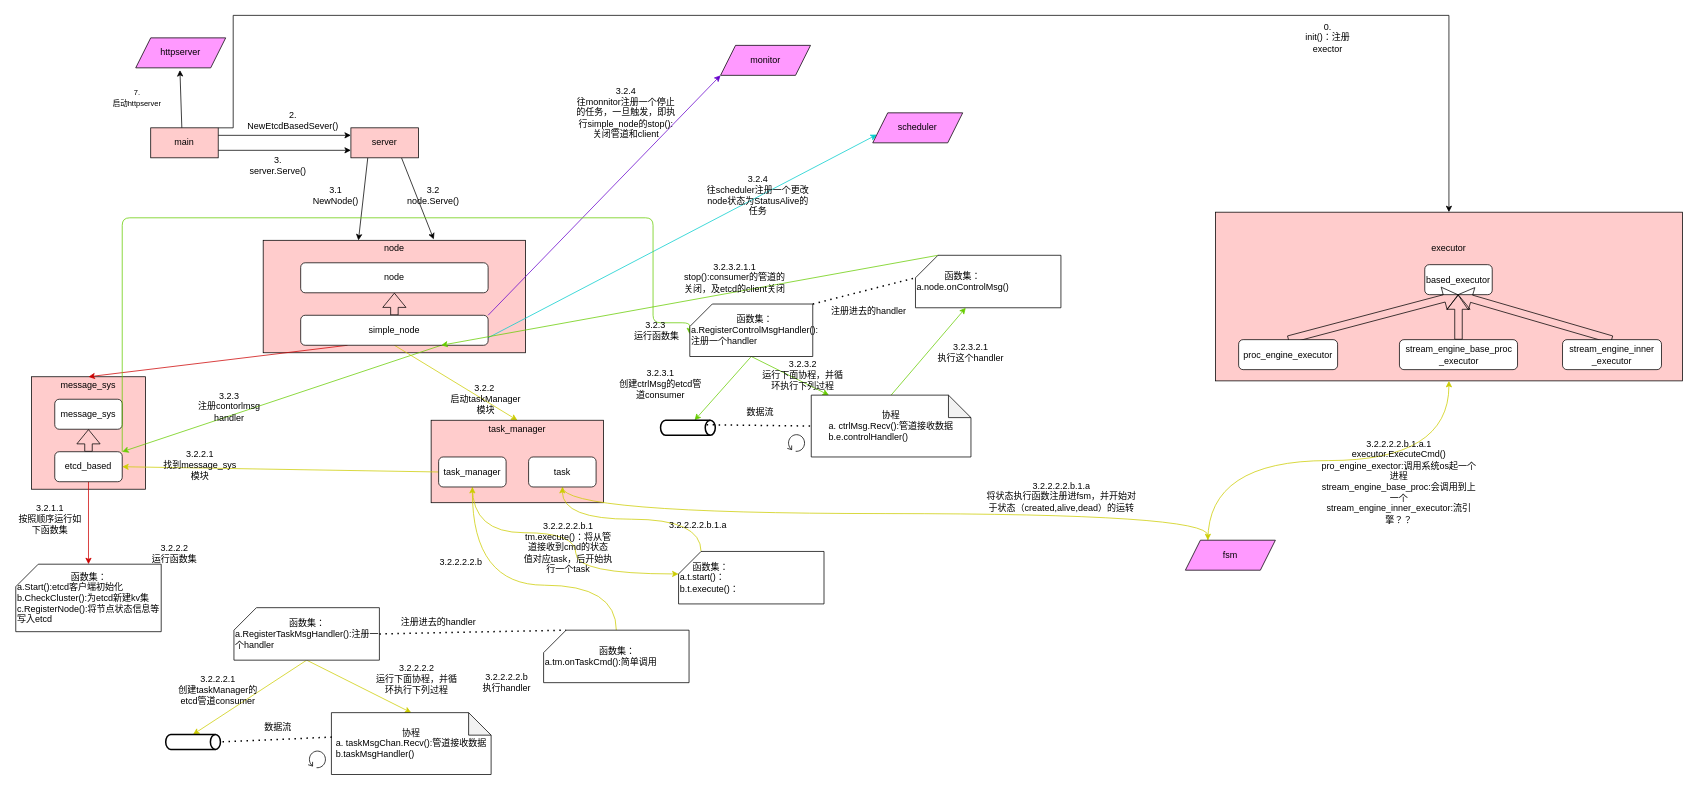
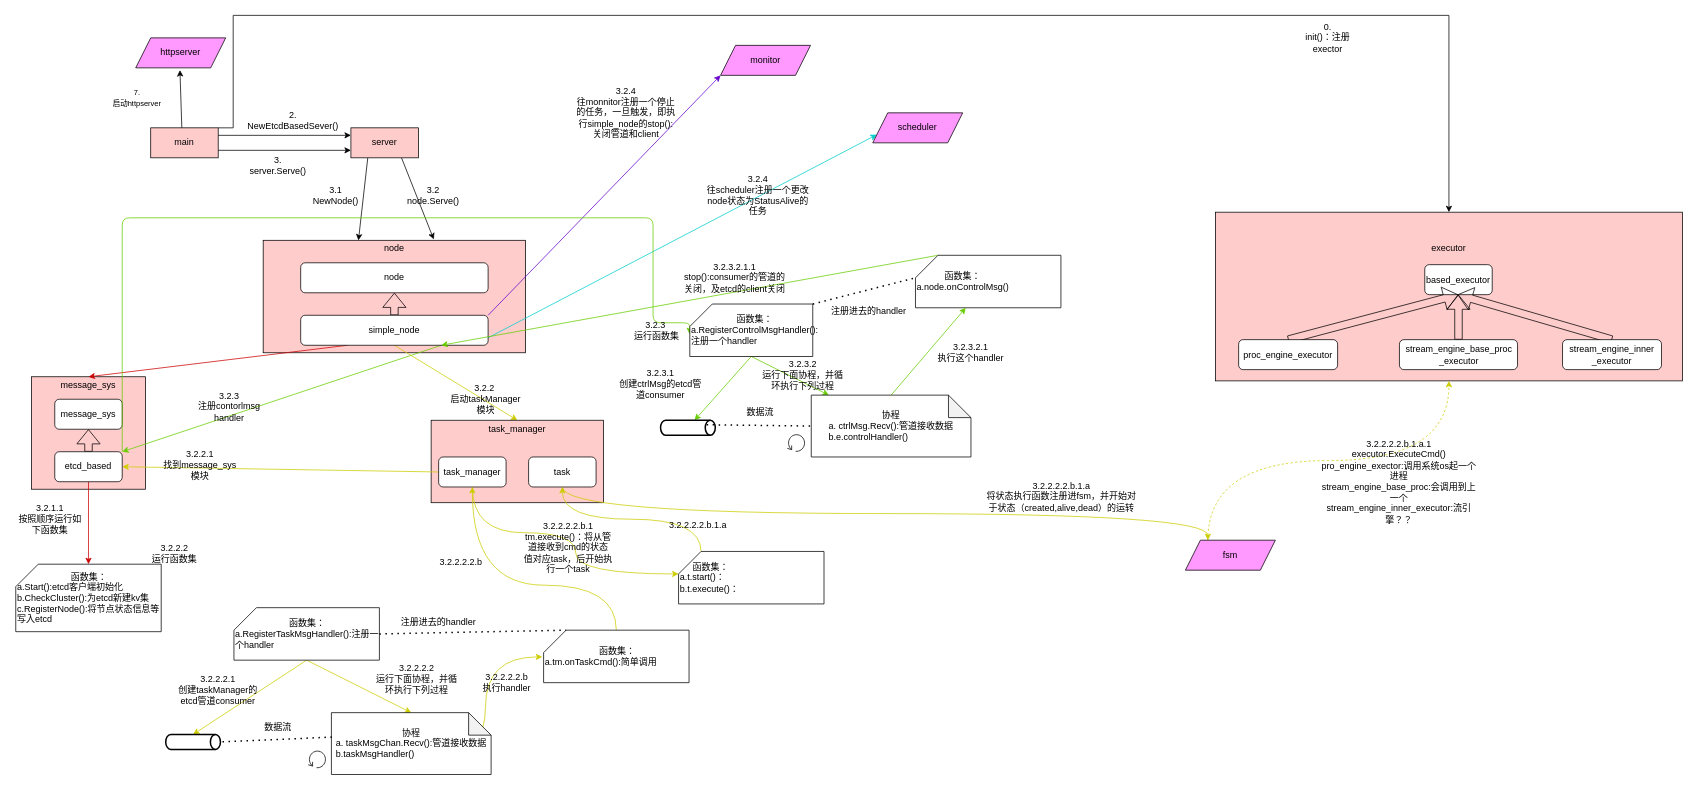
(1290, 463) -> (1290, 463)
none -> (493, 676)
